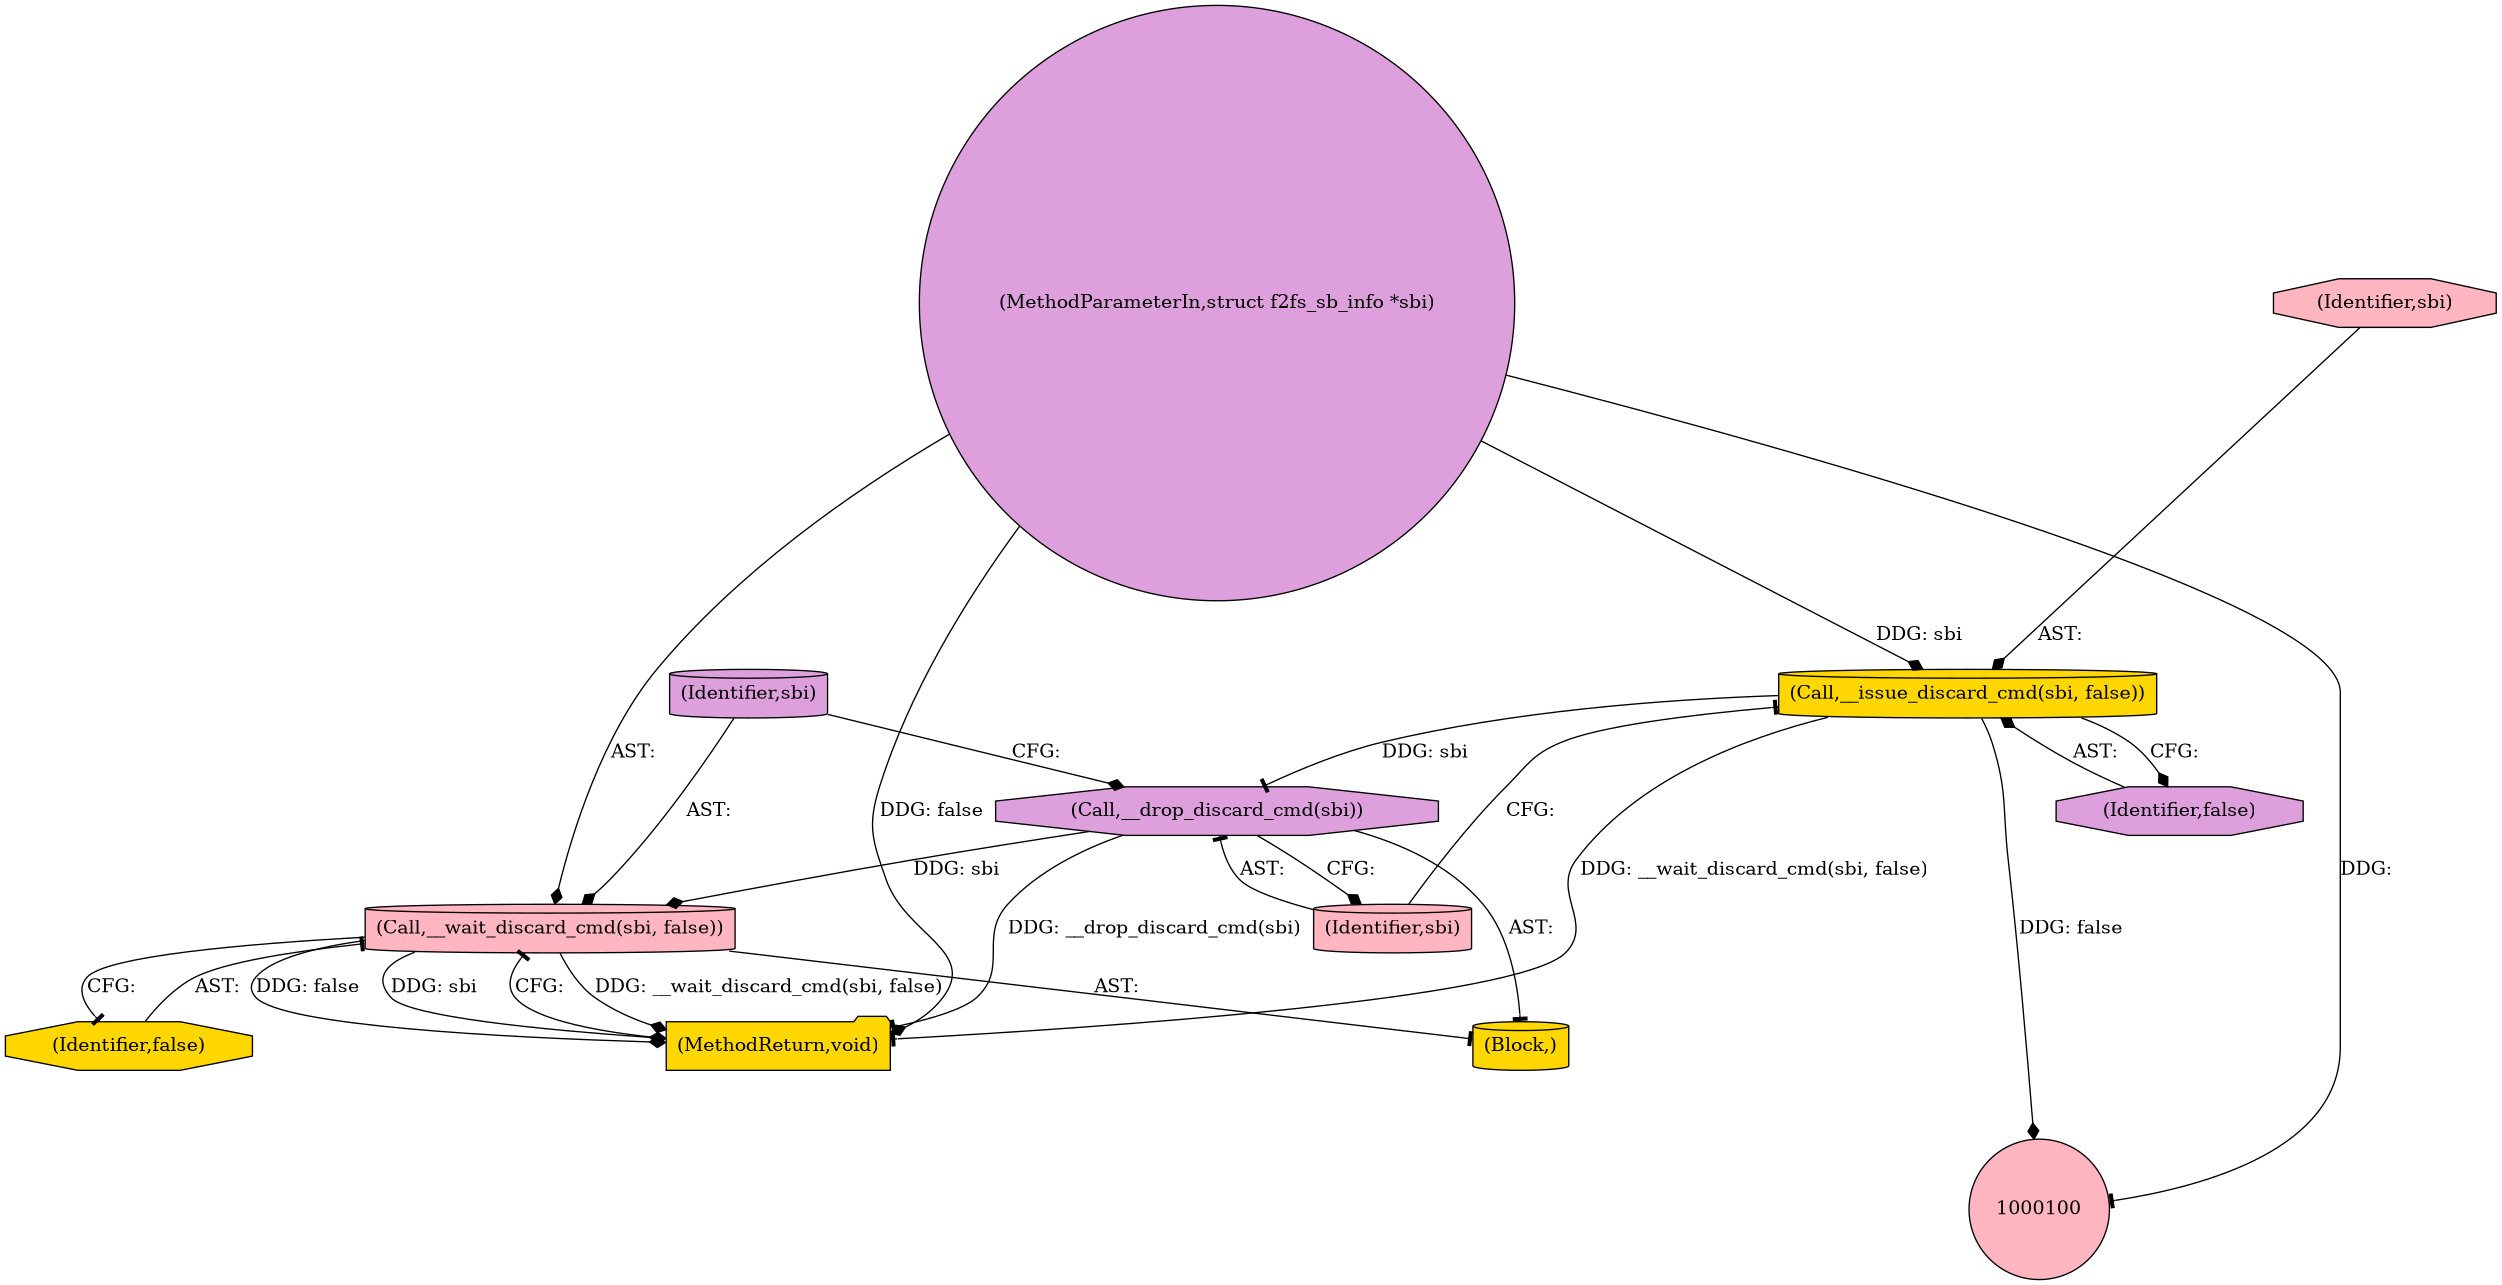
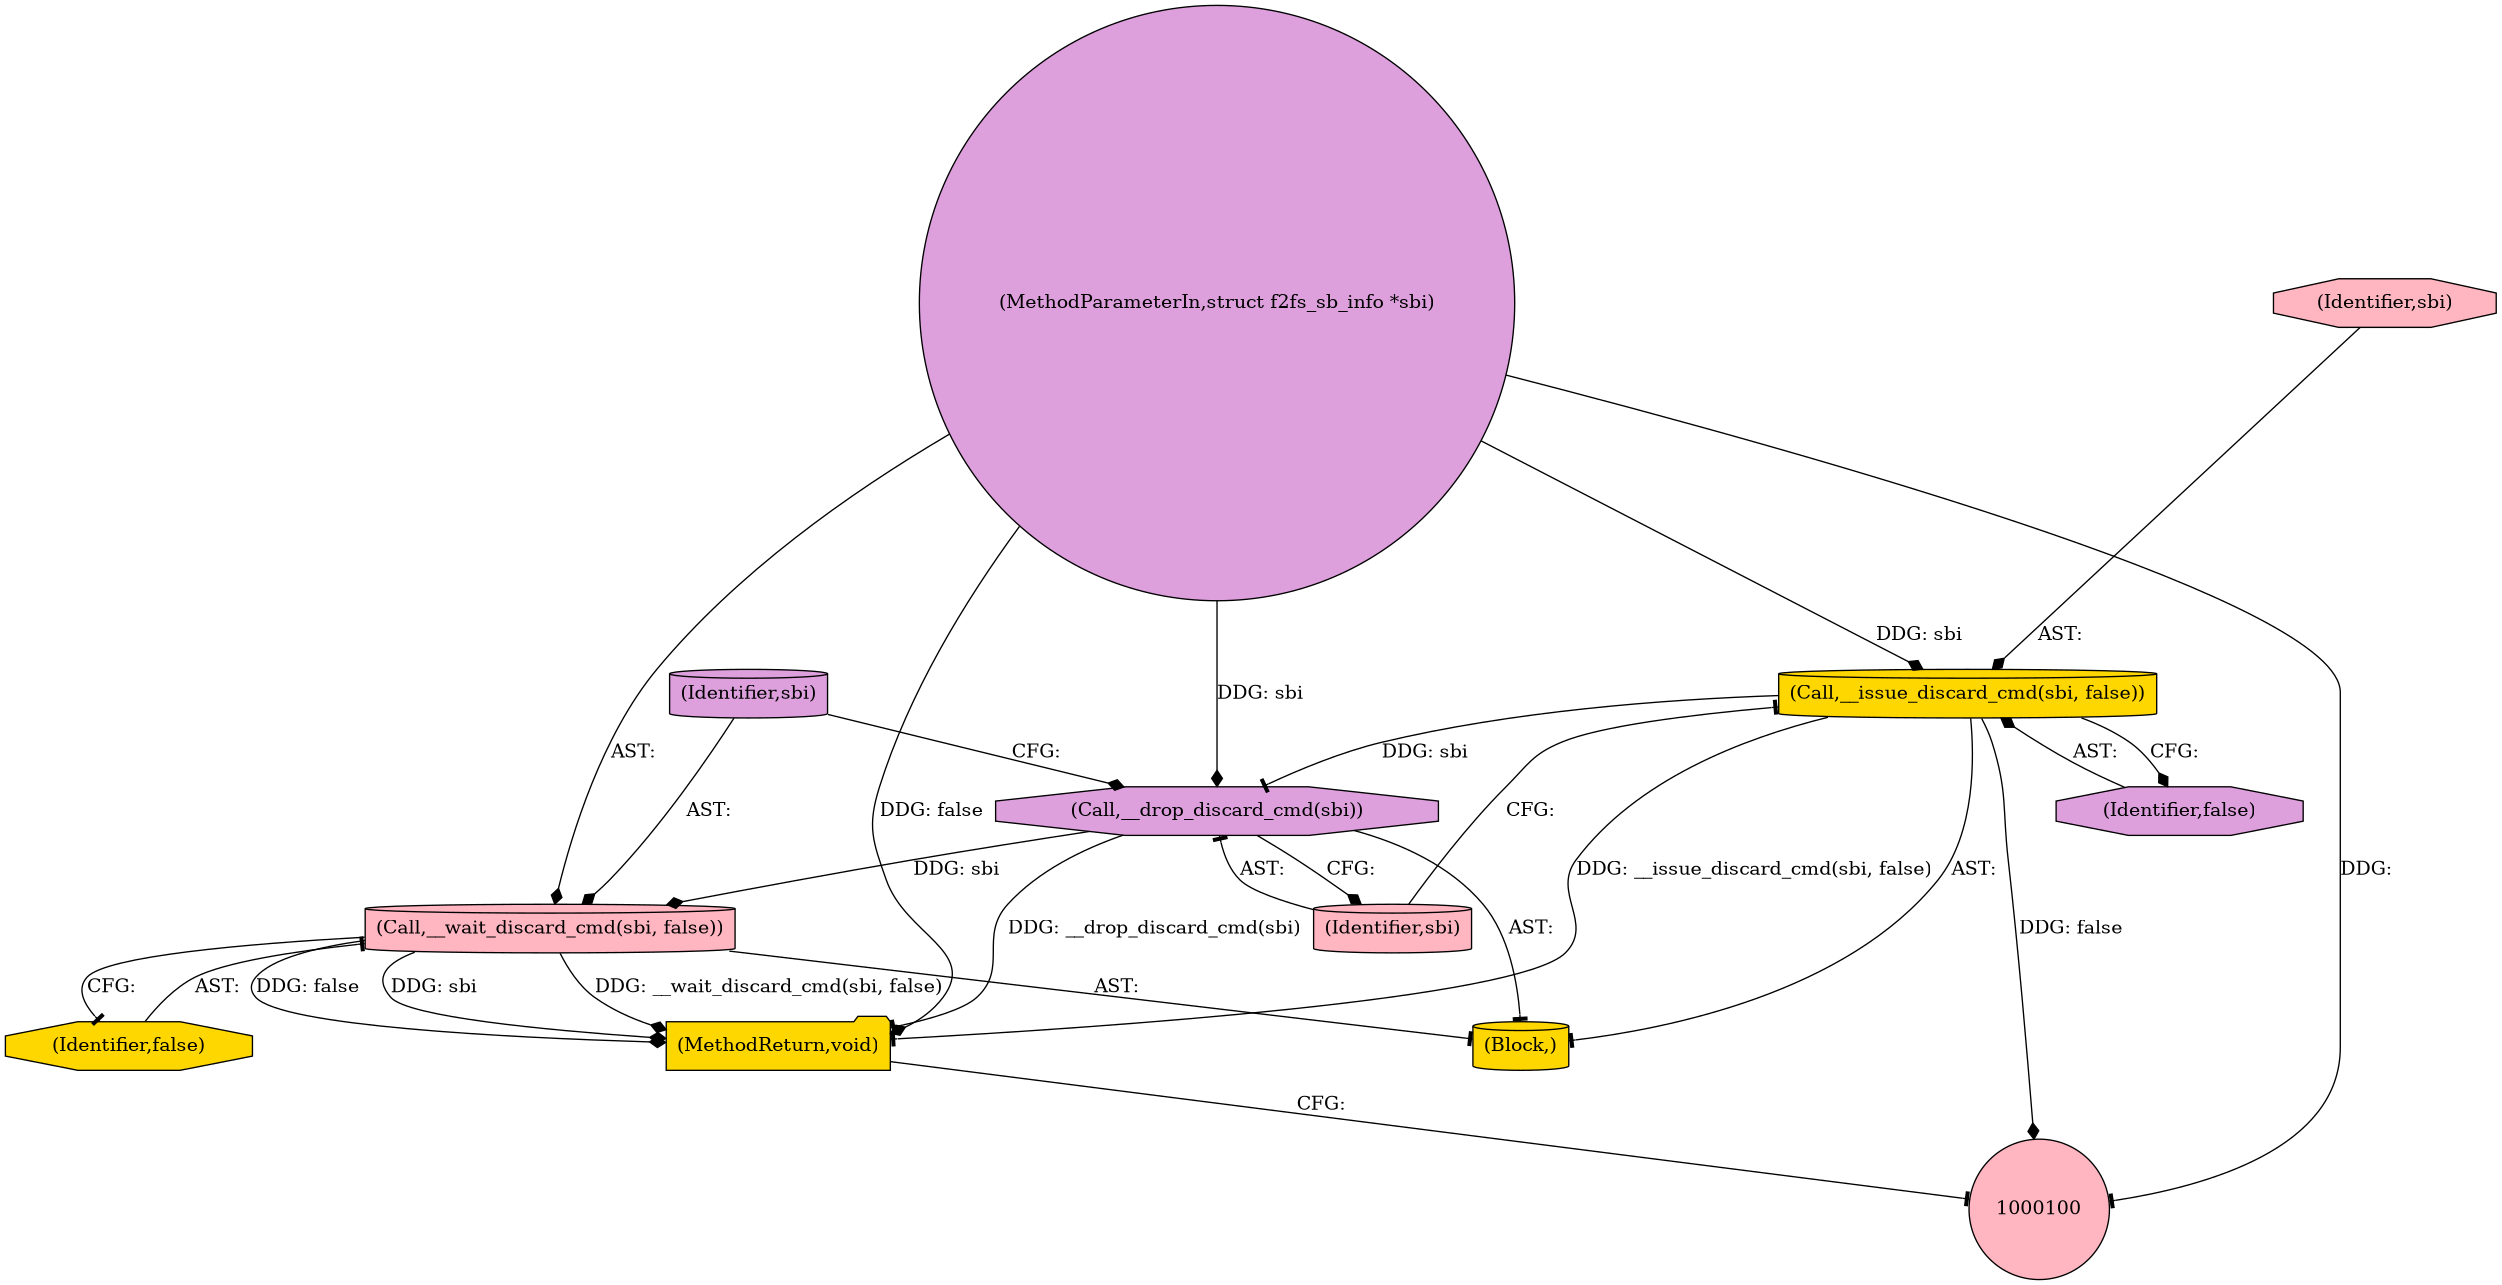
none -> (1217, 685)
(1754, 870) -> (1754, 870)
none -> (1848, 956)
(567, 1022) -> (1427, 1130)
